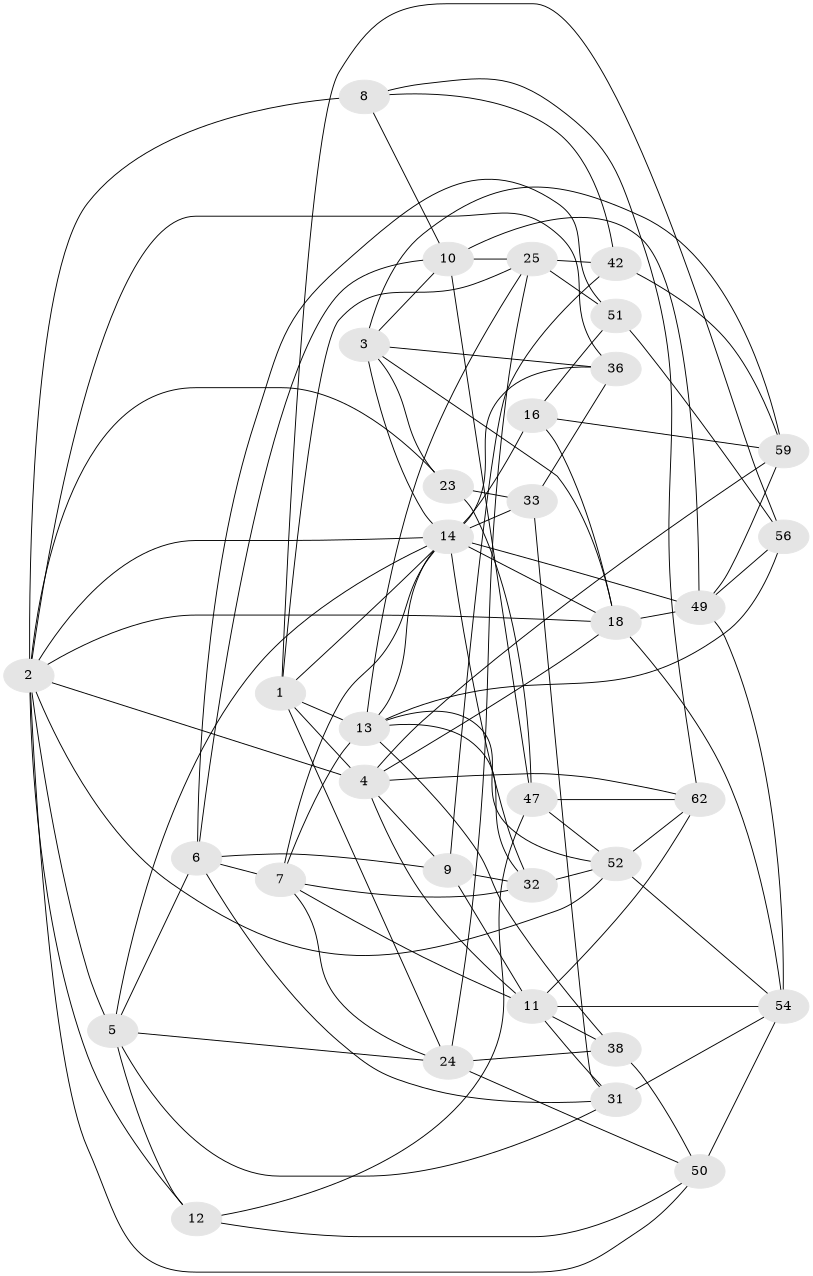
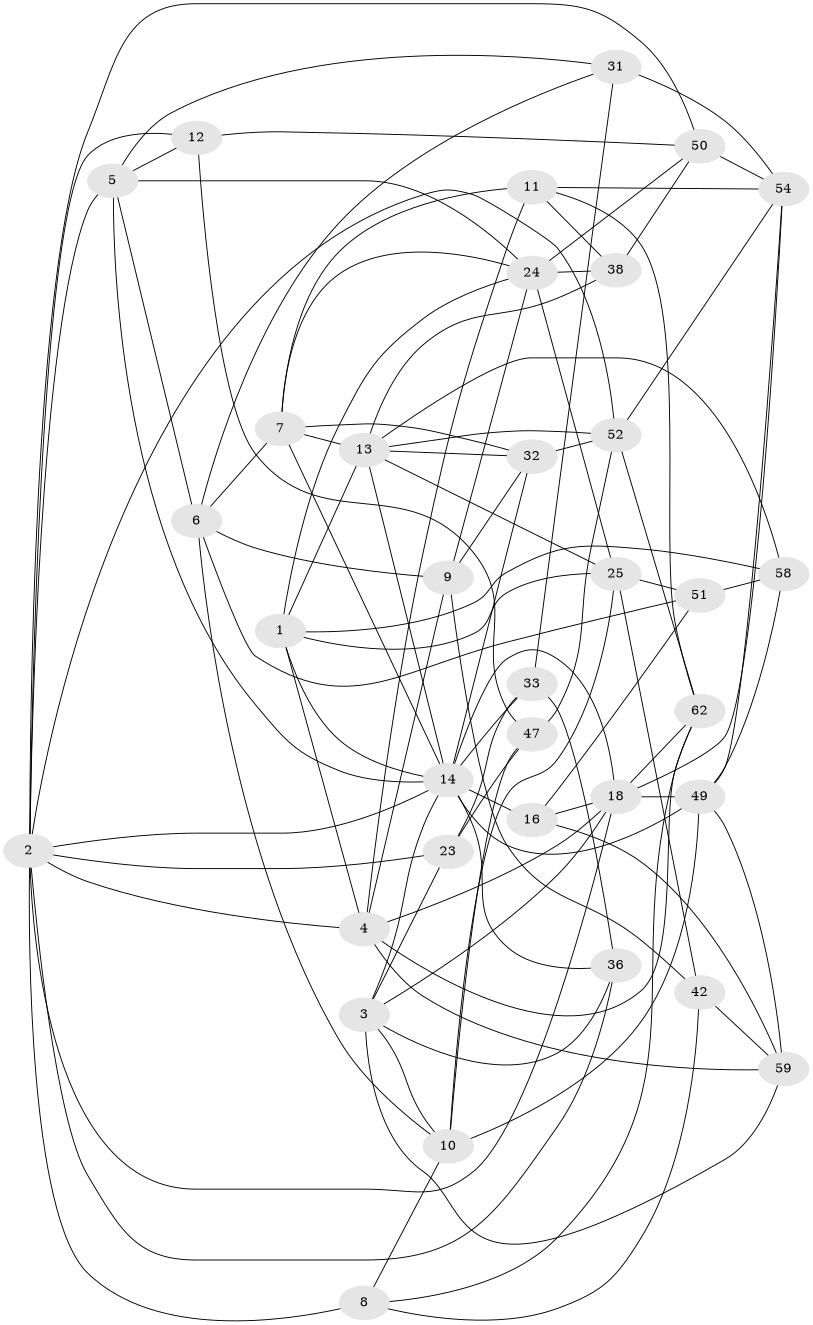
(784, 537) -> (784, 574)
(616, 800) -> (658, 754)
(490, 938) -> (490, 425)
(577, 1059) -> none
